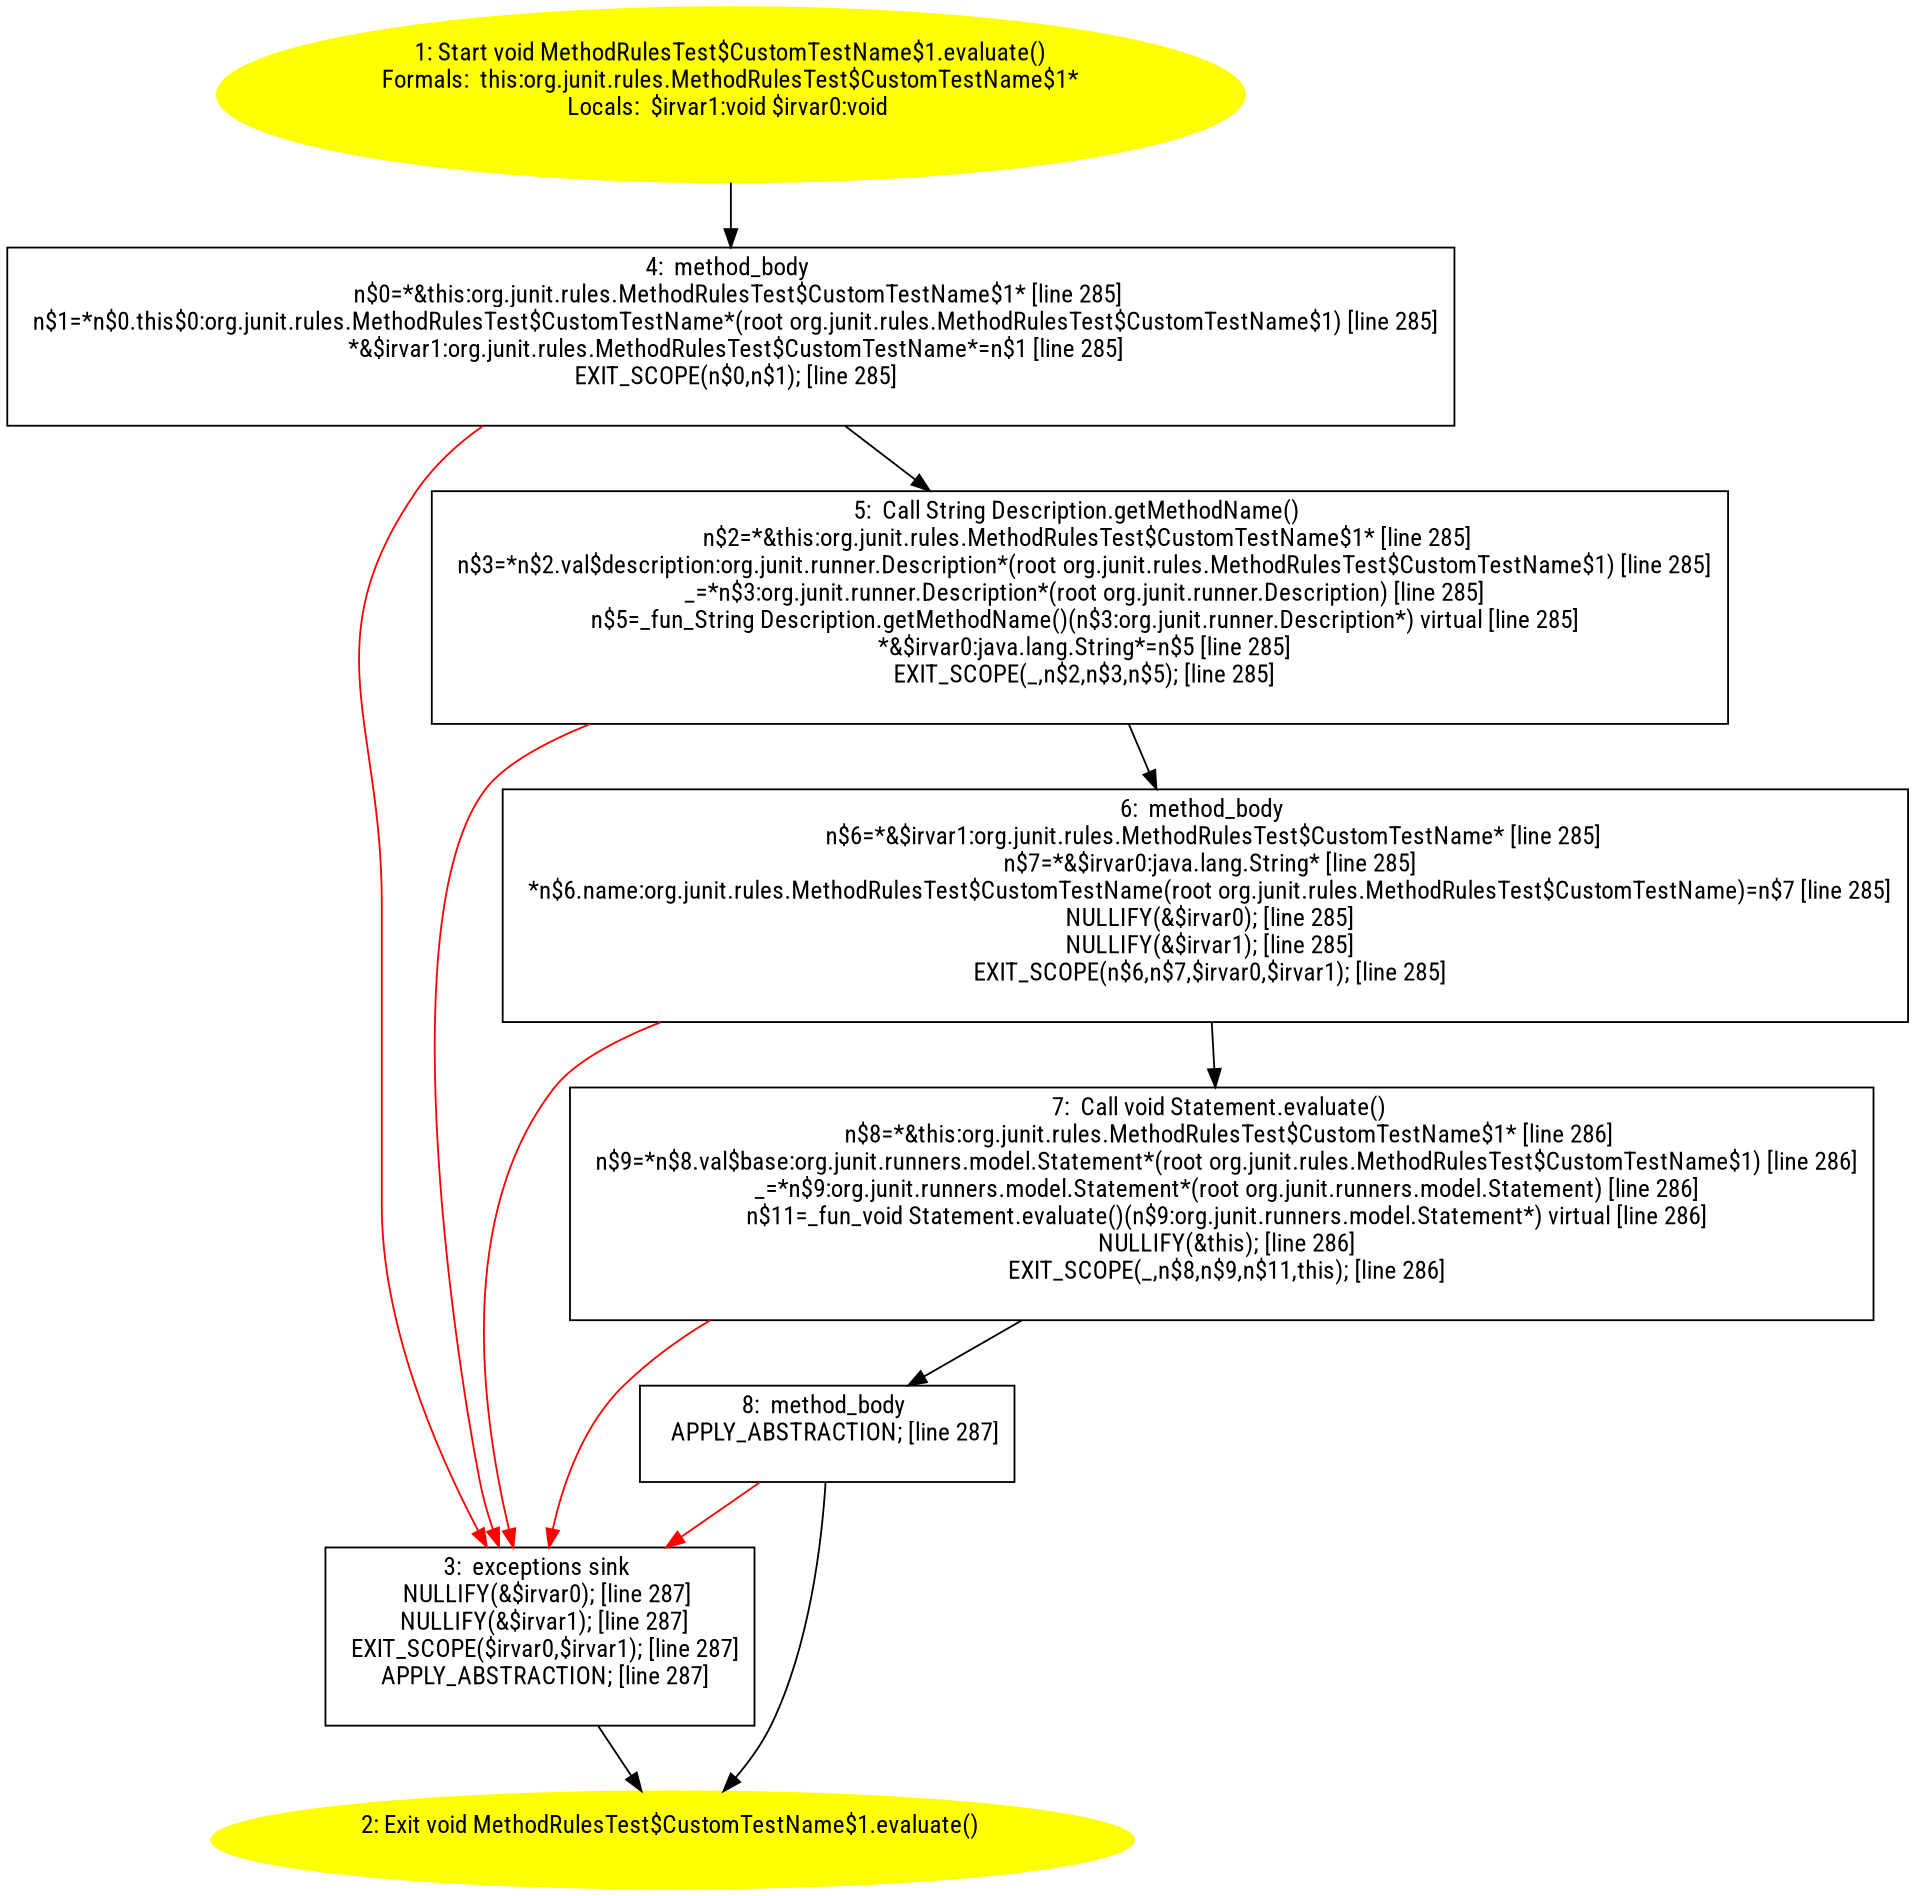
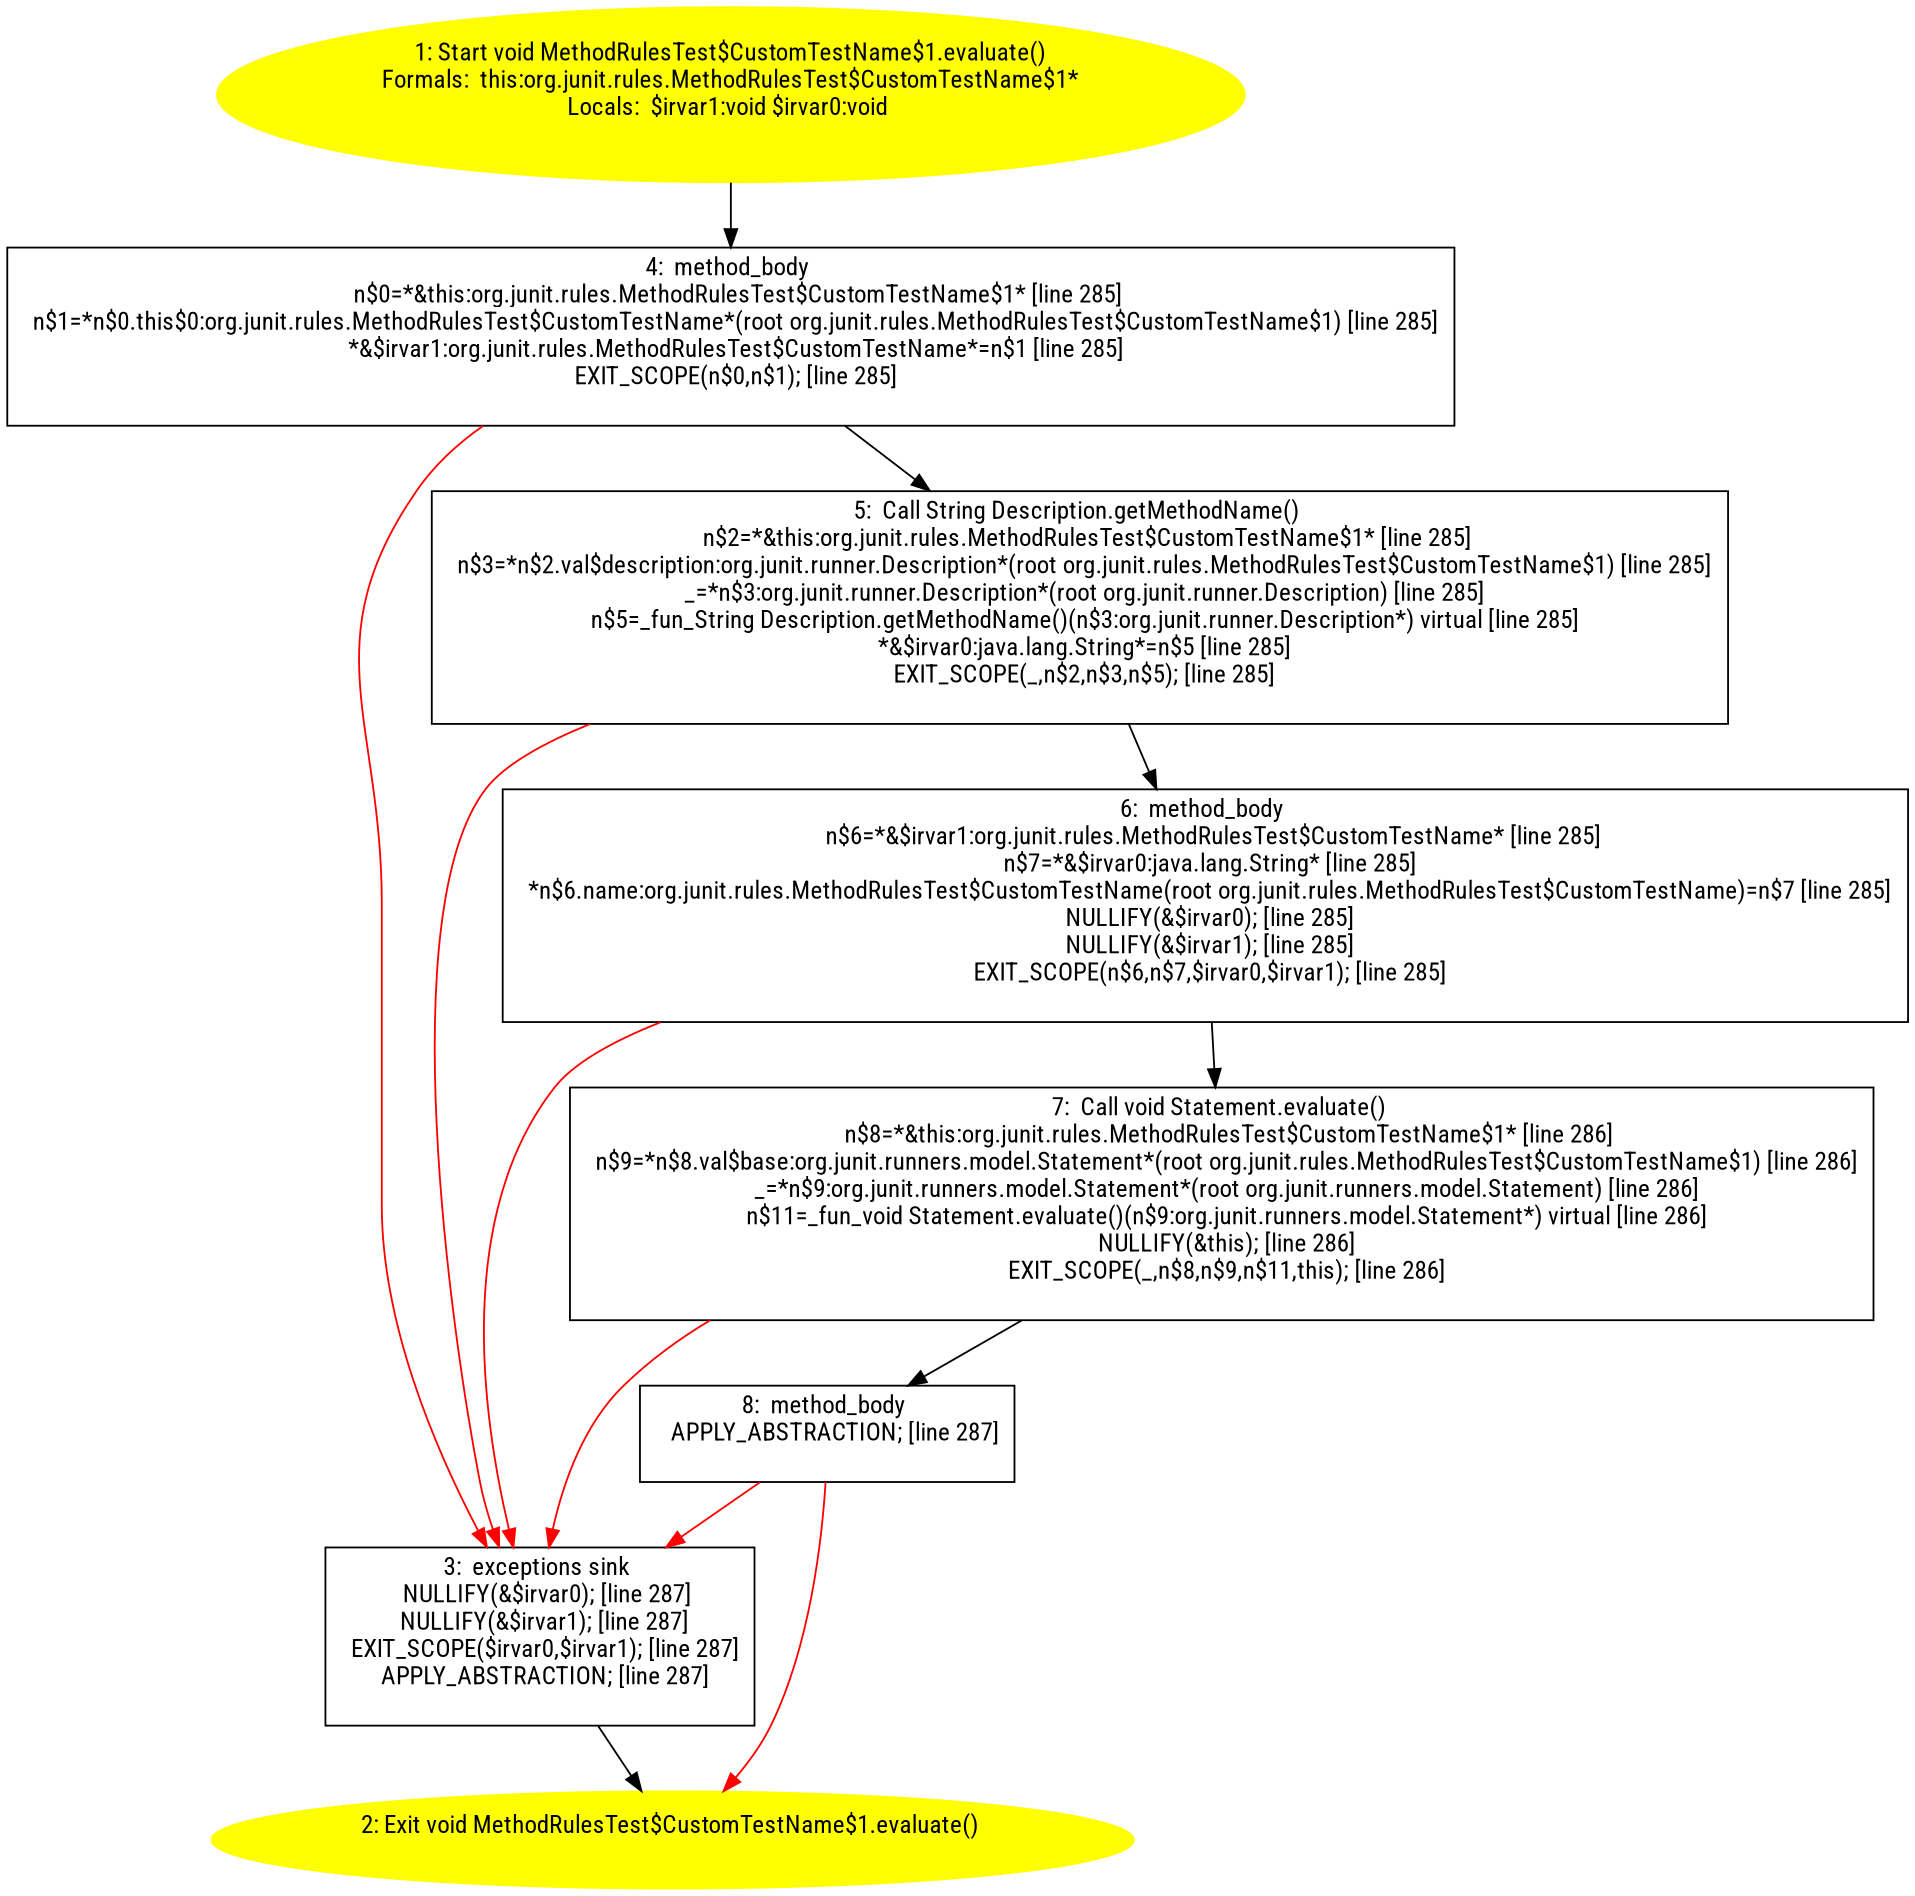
(802, 1637) -> (802, 1637)
